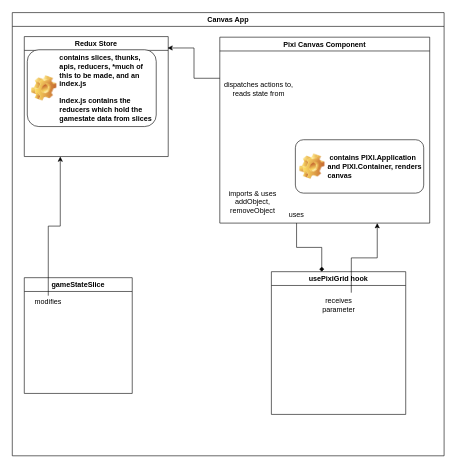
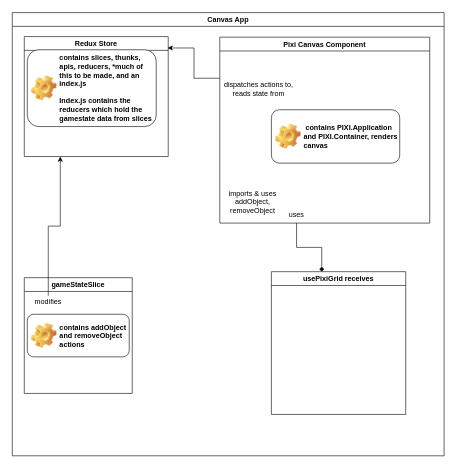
(360, 166) -> (336, 136)
(351, 278) -> none
(338, 279) -> (338, 279)
(339, 305) -> none
none -> (78, 335)
